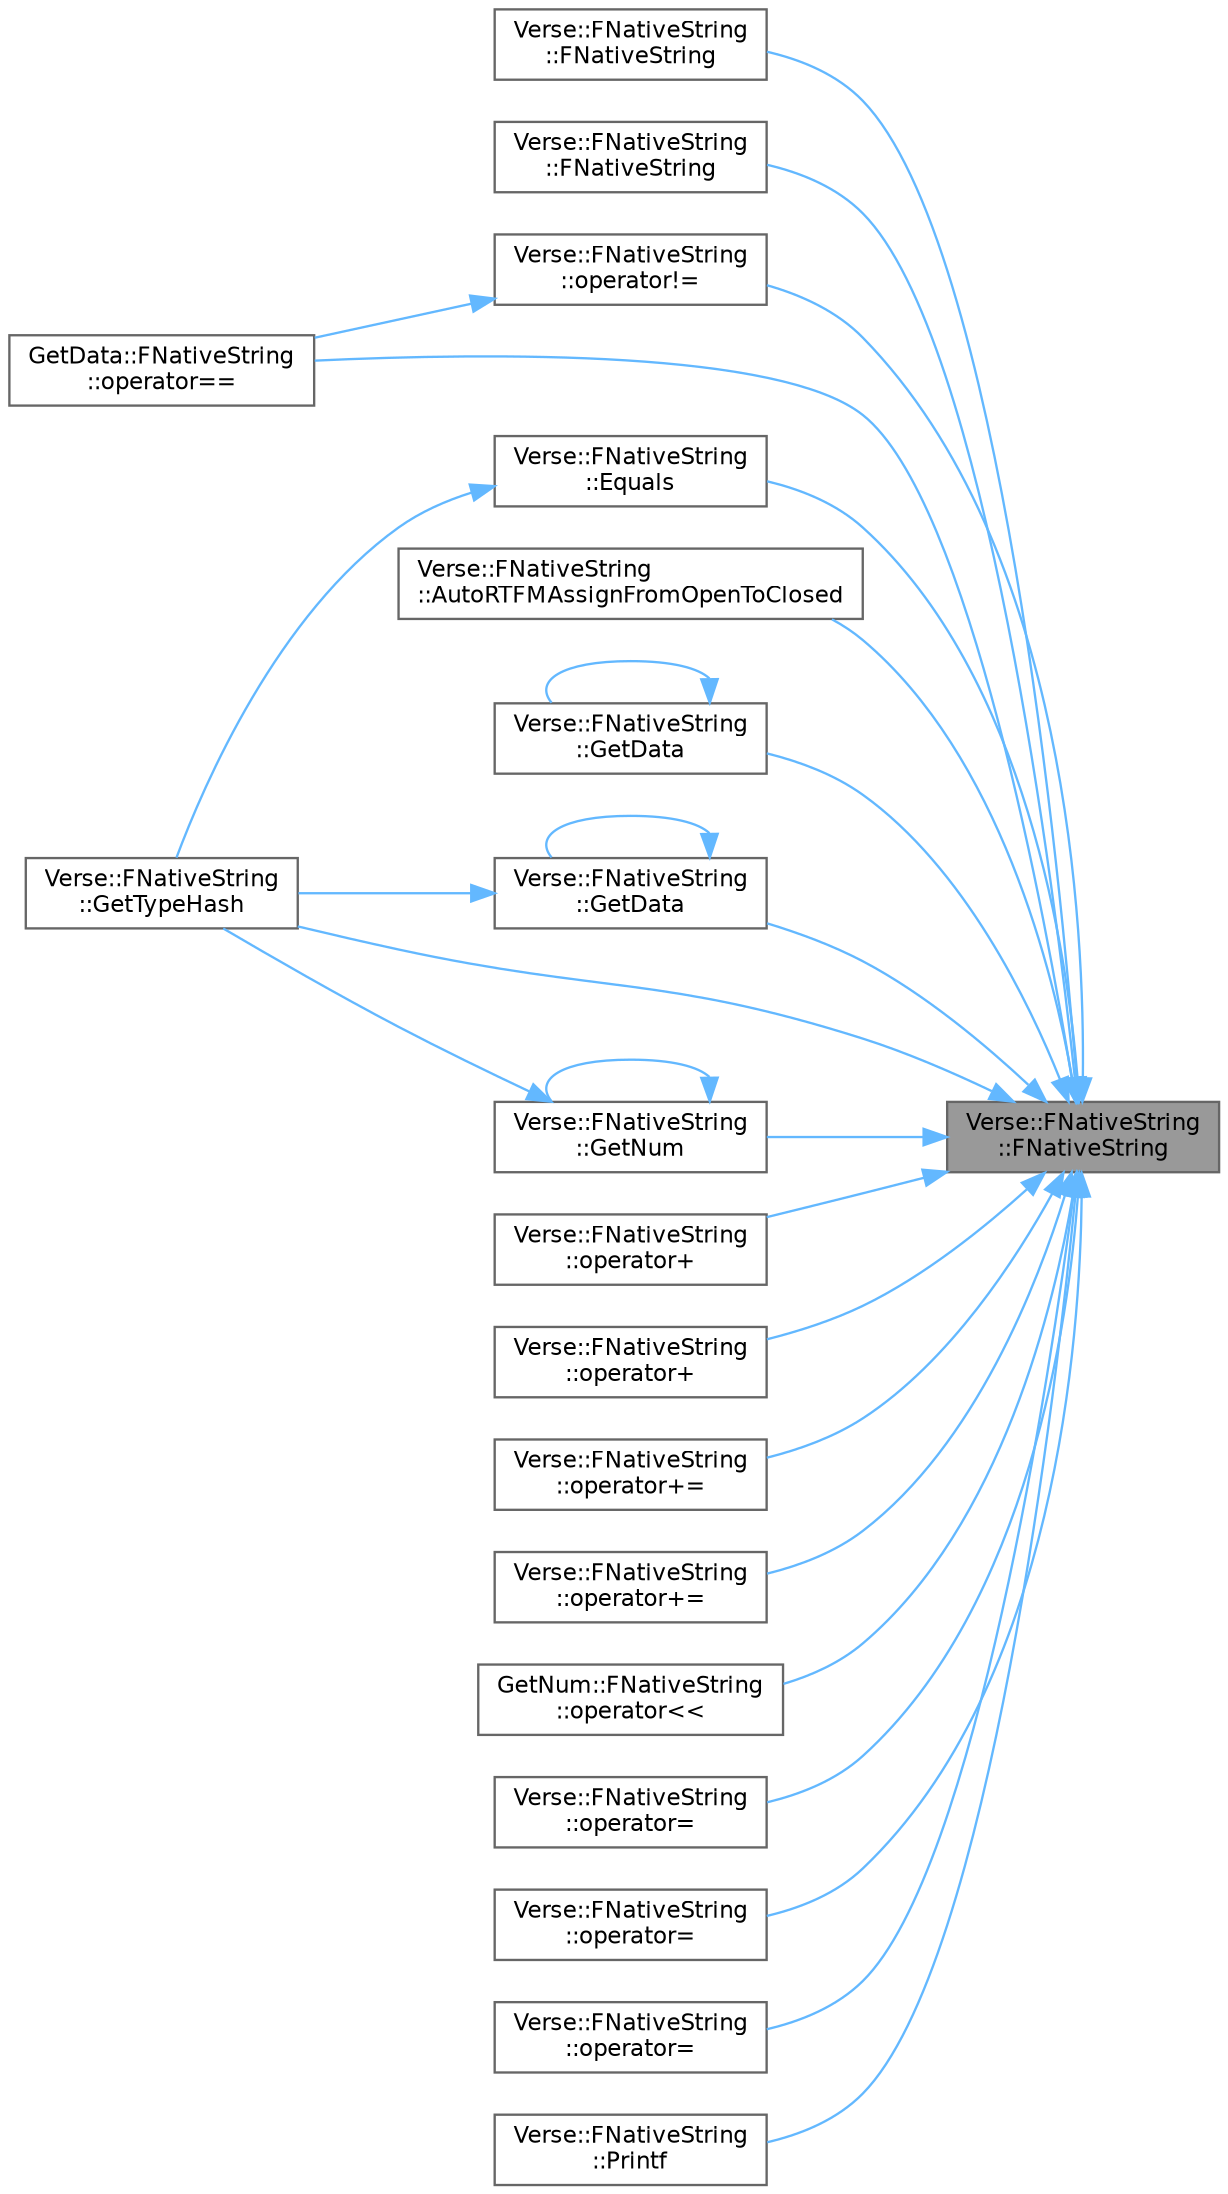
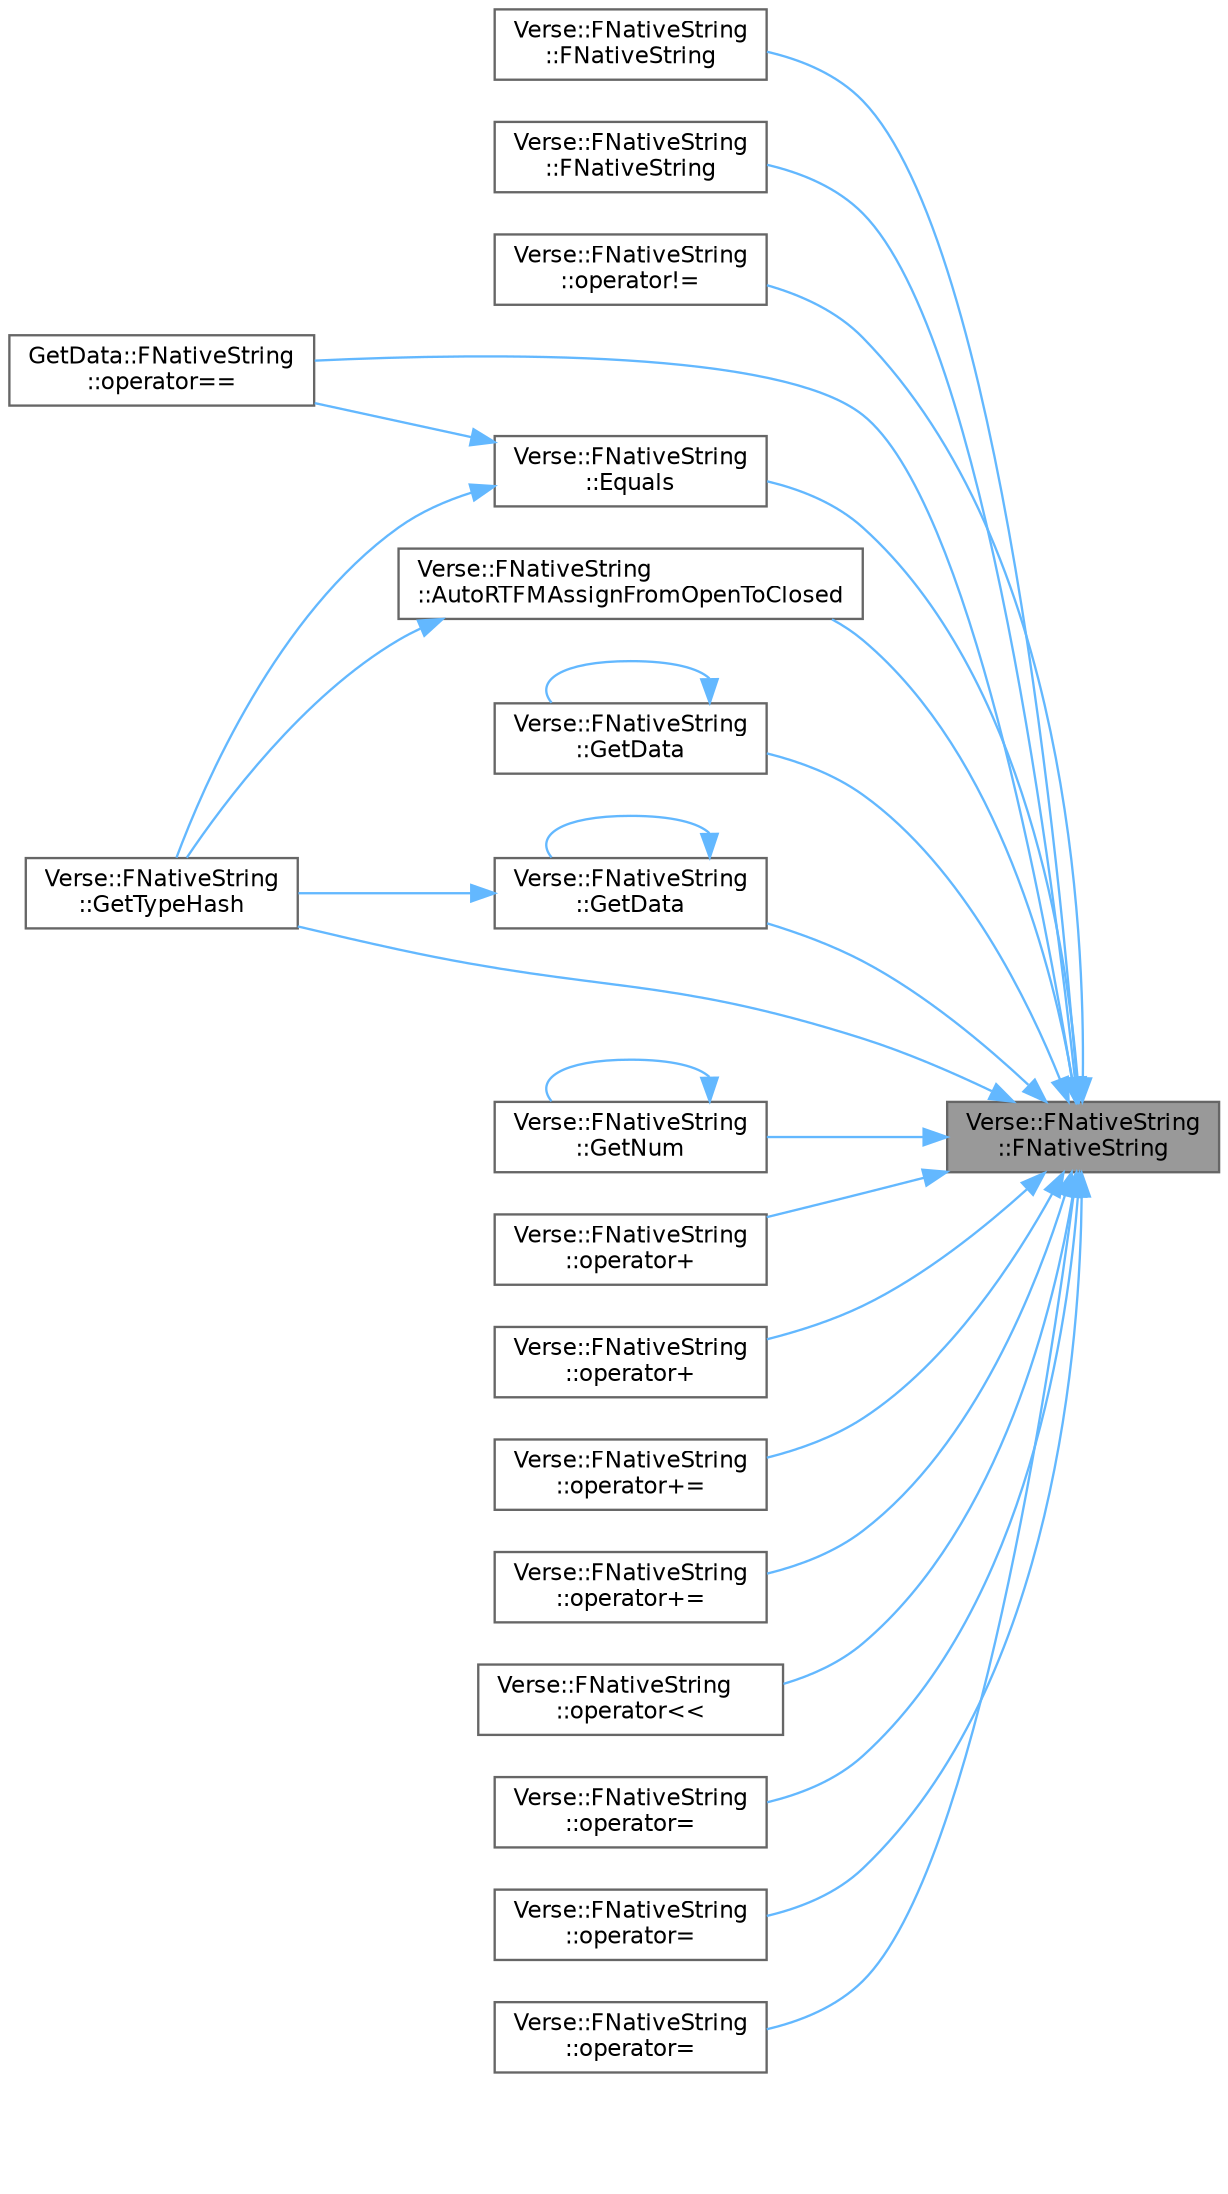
(393, 321) -> (393, 420)
(374, 1014) -> (290, 729)
(631, 1700) -> (631, 1700)
(631, 2150) -> none
